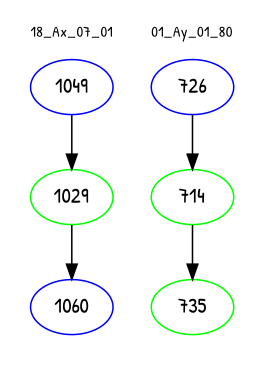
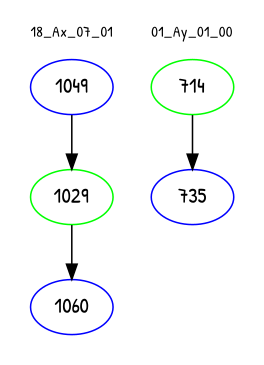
(192, 33) -> (192, 33)
(192, 87) -> none
(192, 307) -> (192, 197)
